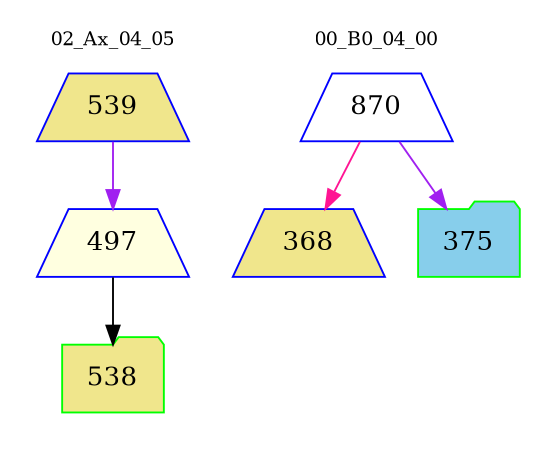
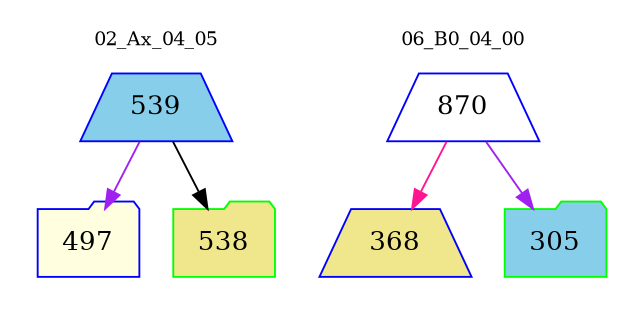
(377, 40) -> (463, 40)
(113, 107) -> (156, 107)
(113, 243) -> (89, 243)
(469, 243) -> (556, 243)
(113, 302) -> (186, 167)
